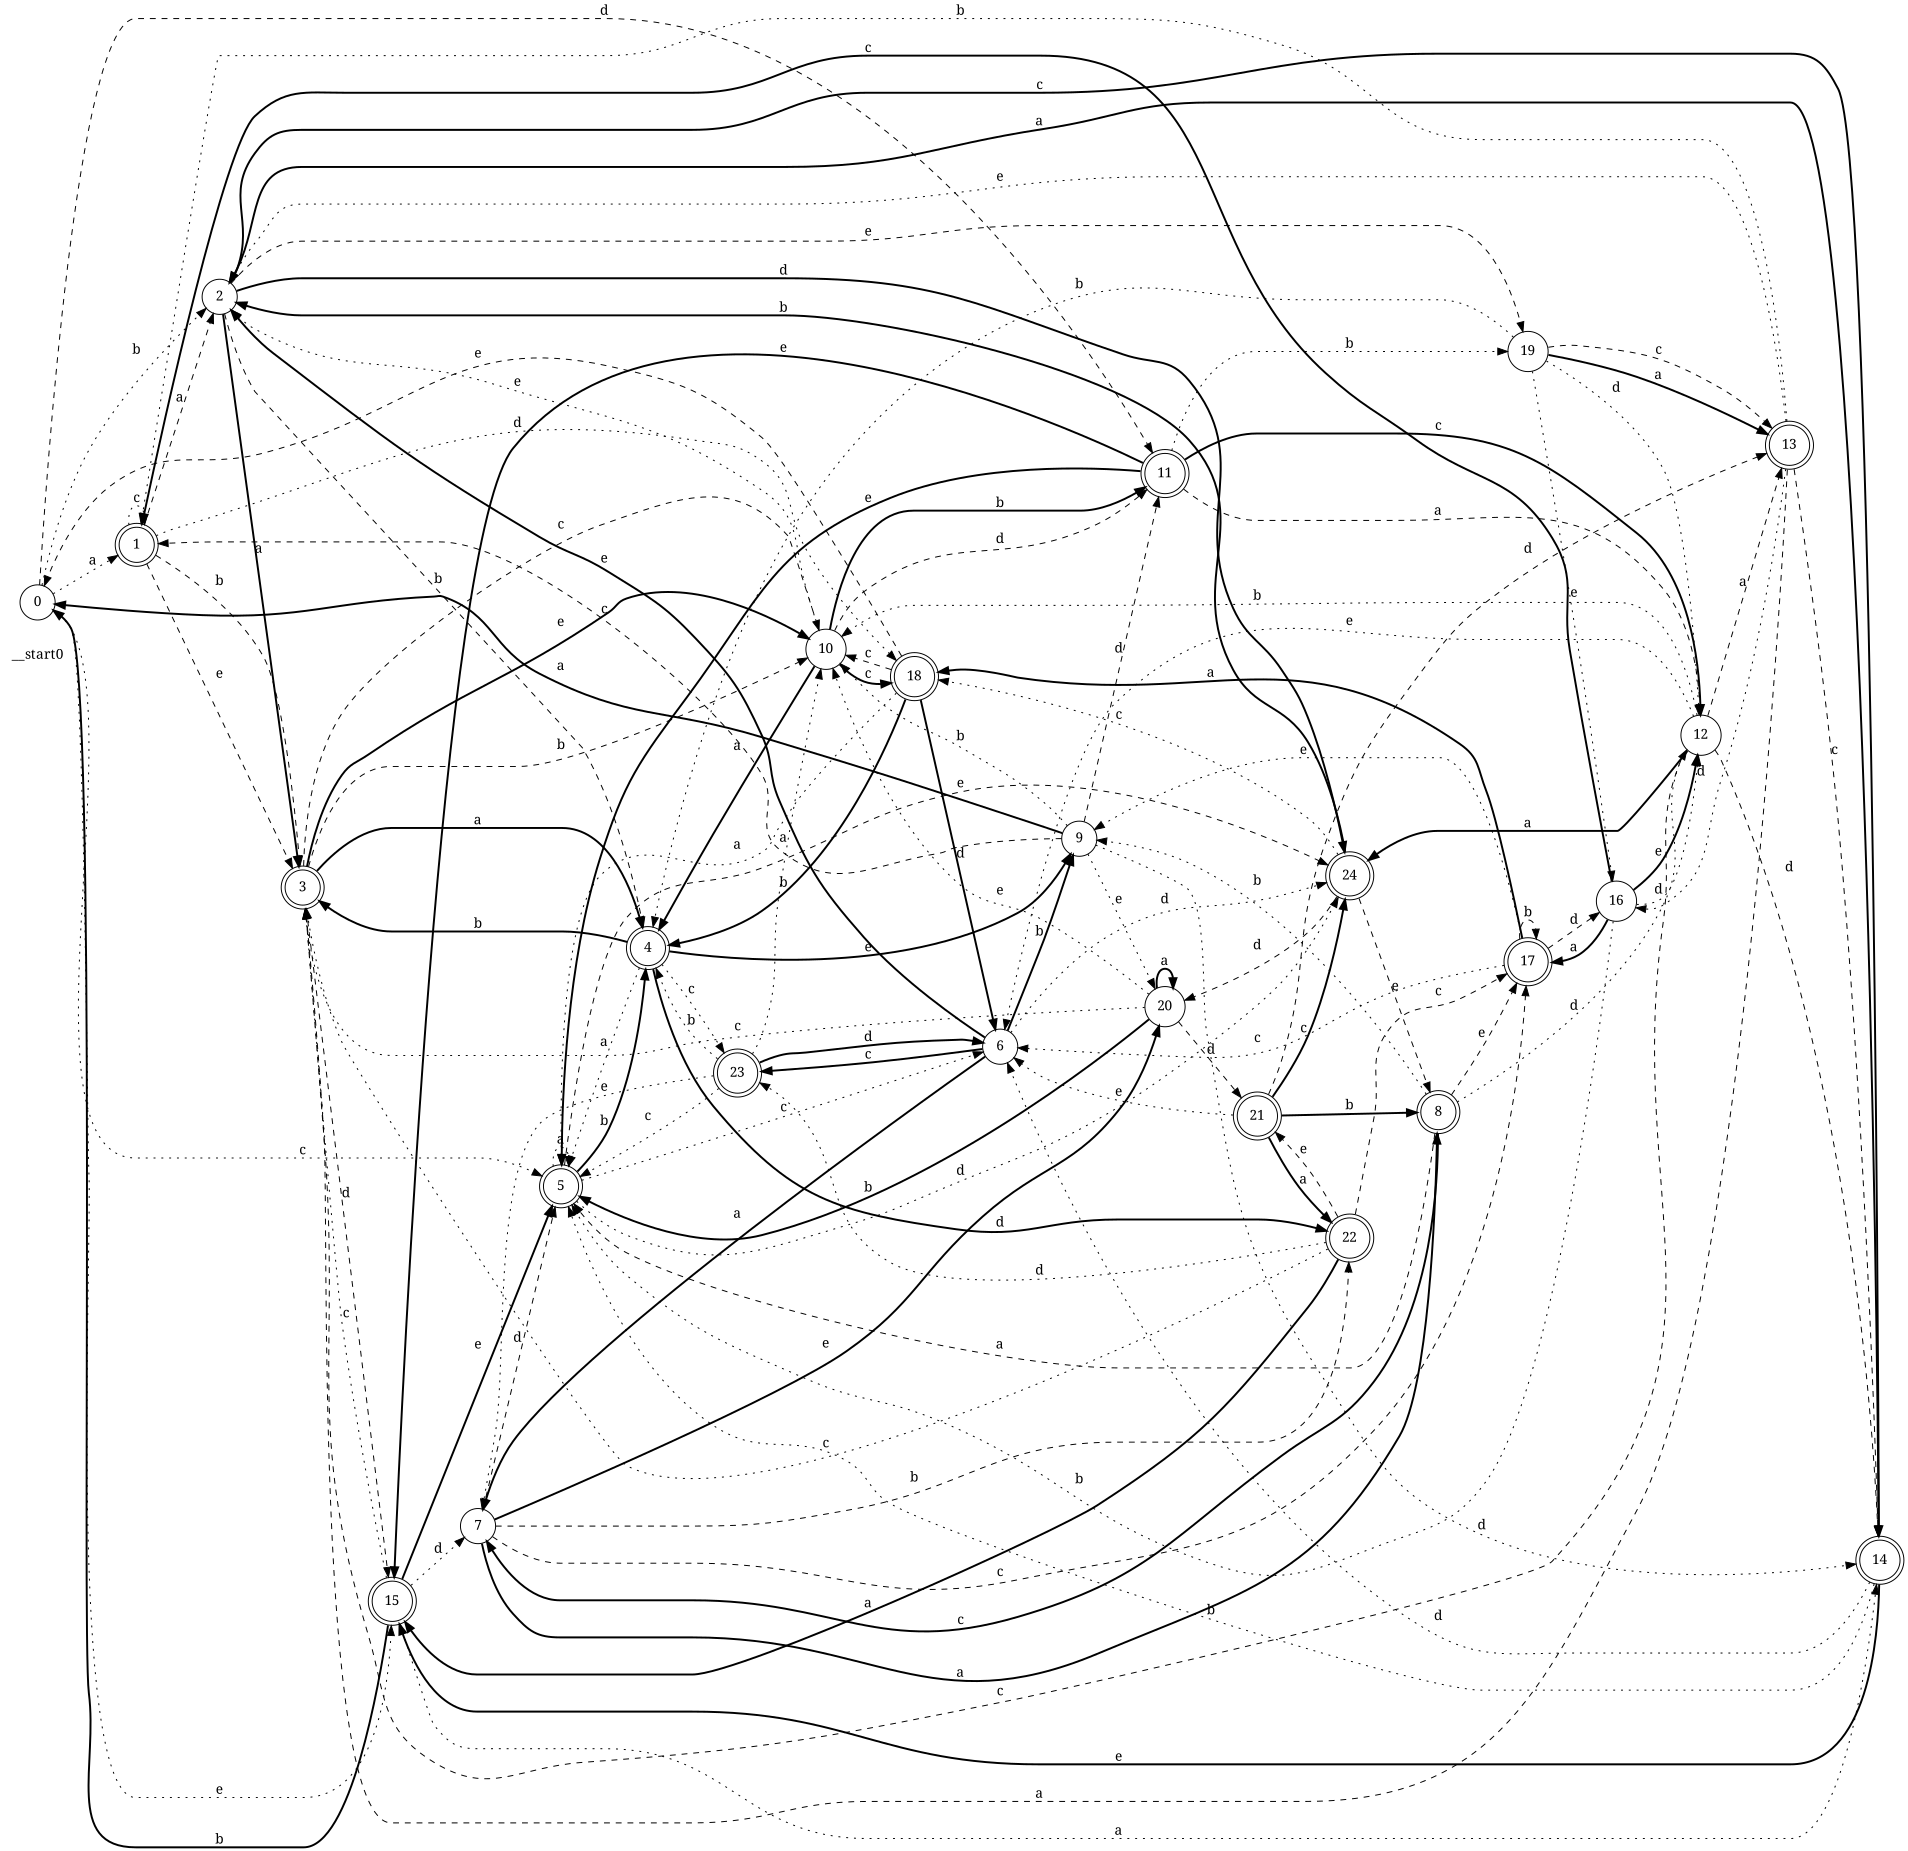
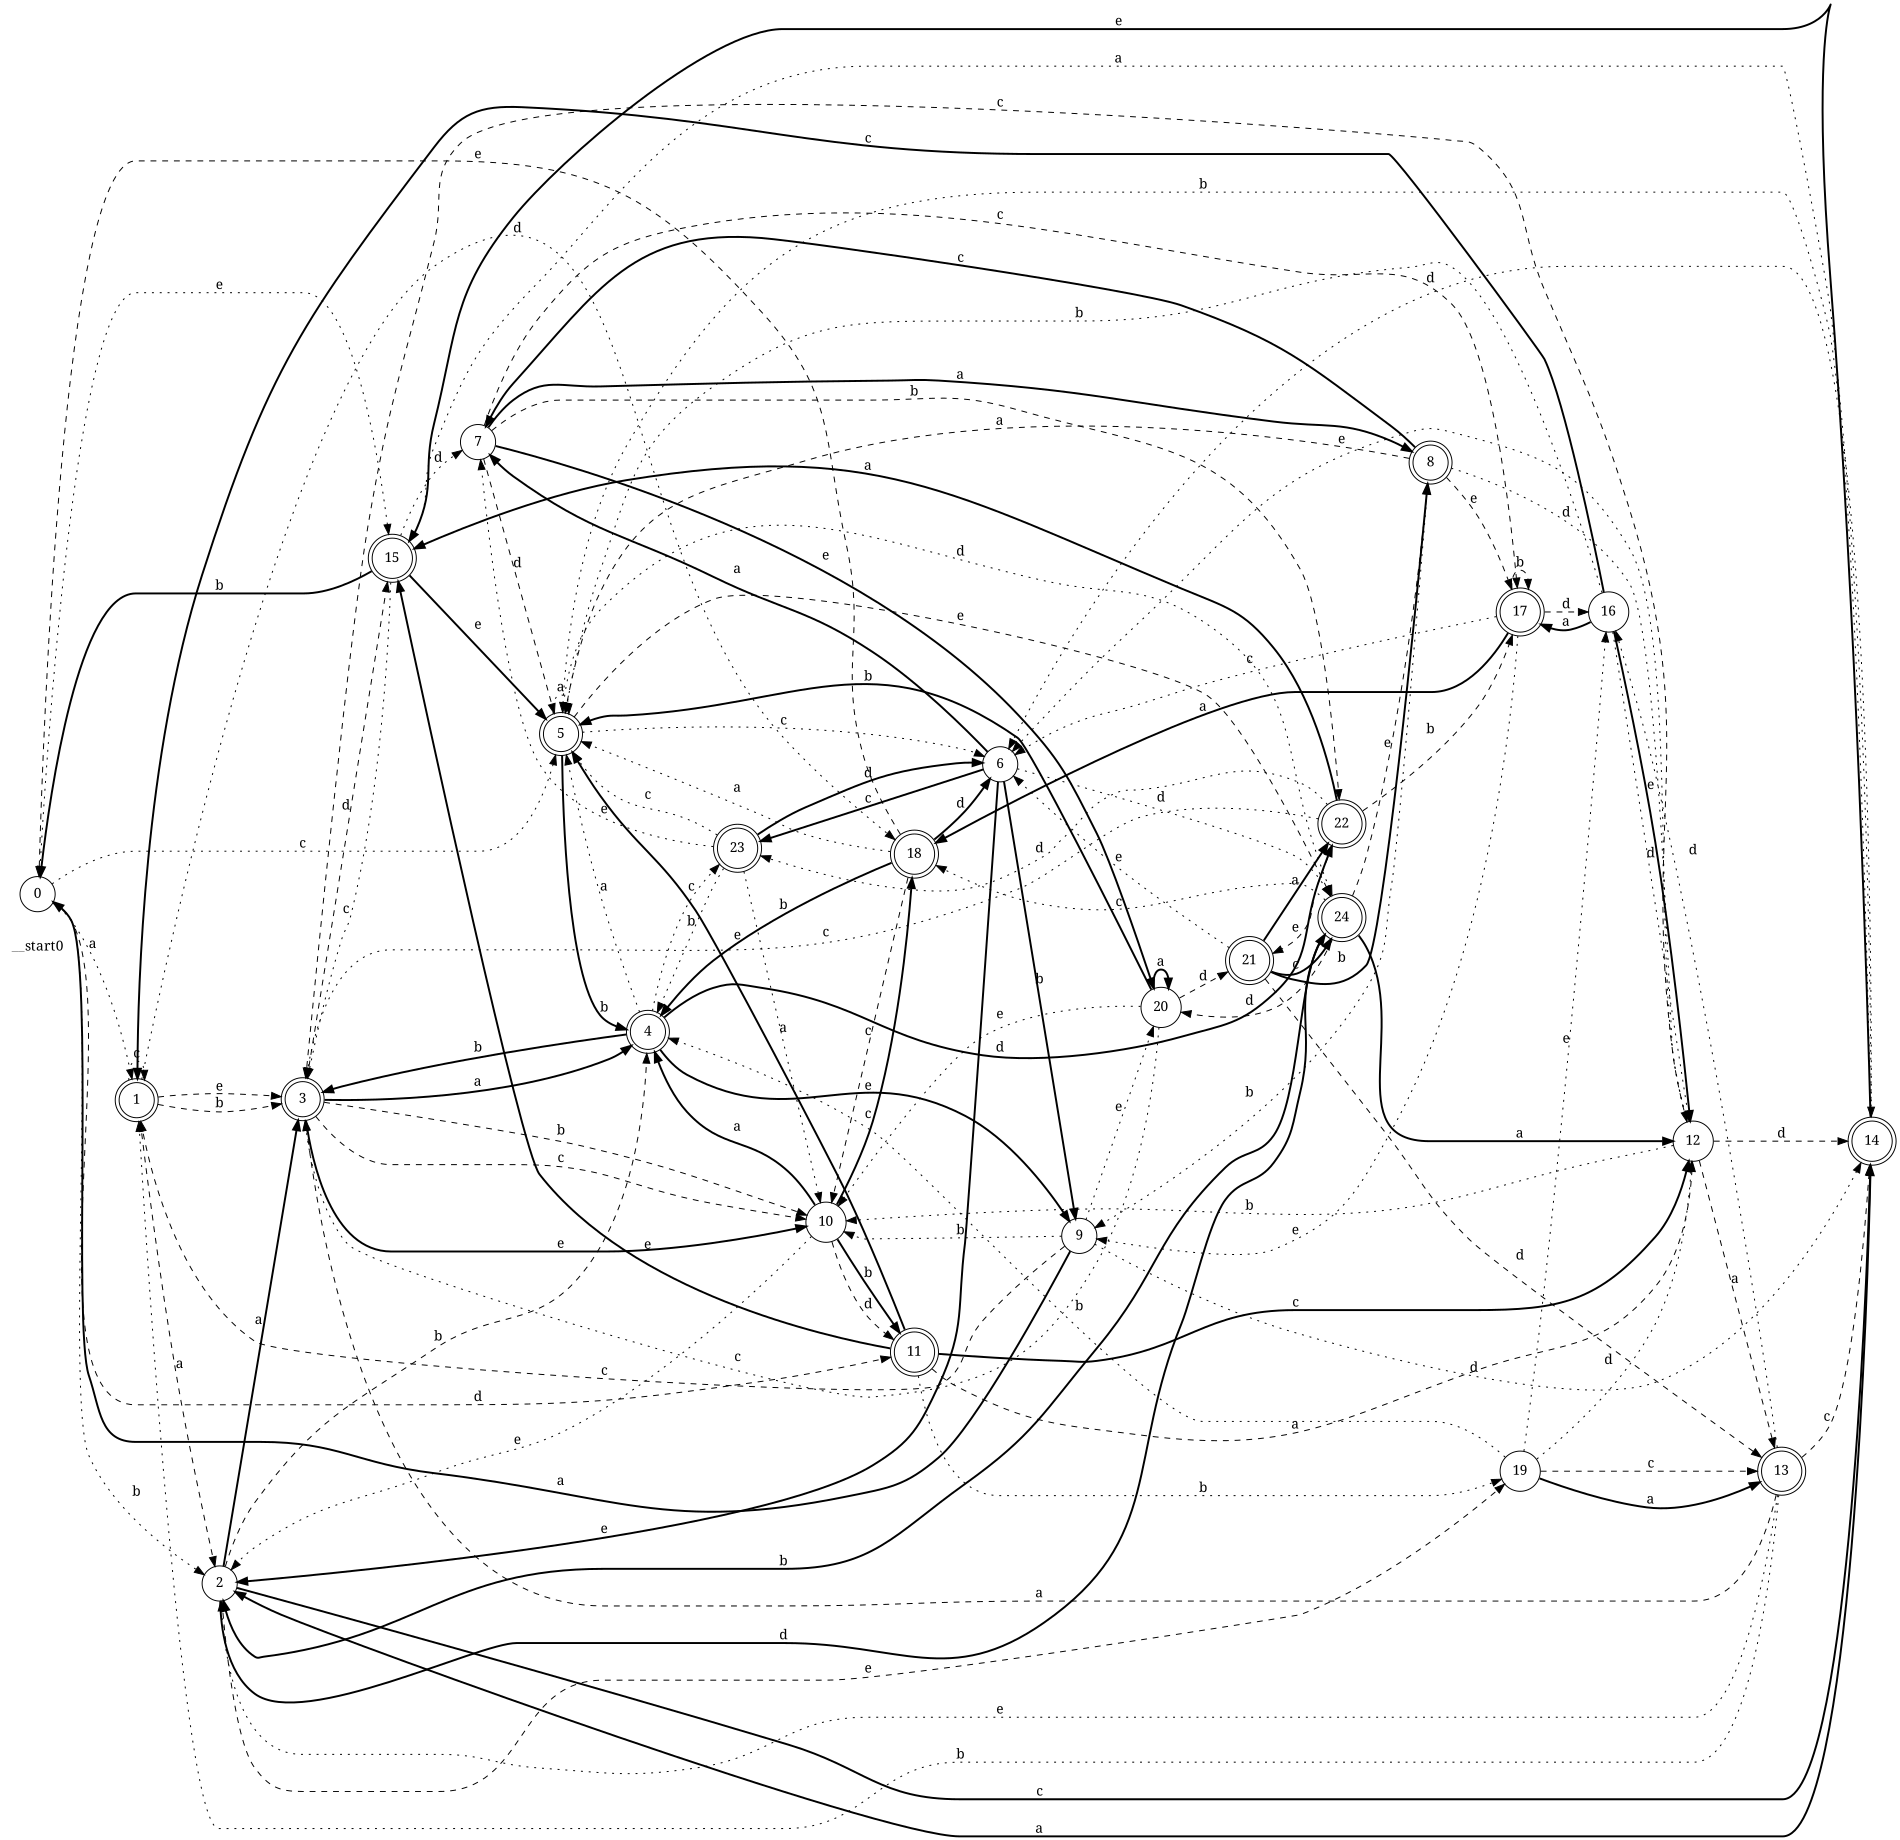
(1120, 664) -> none
(1548, 831) -> (1426, 1141)
(1438, 992) -> (1431, 730)
